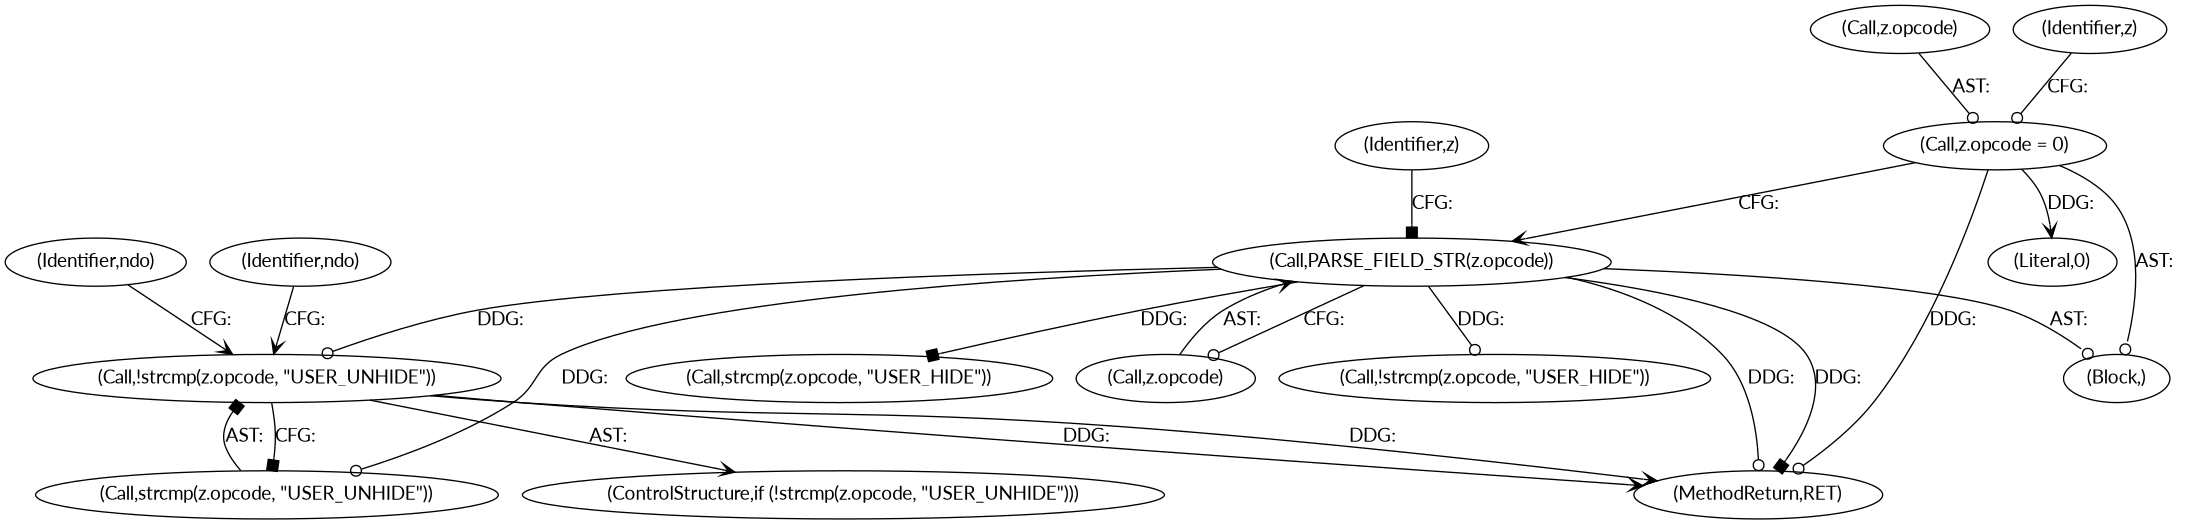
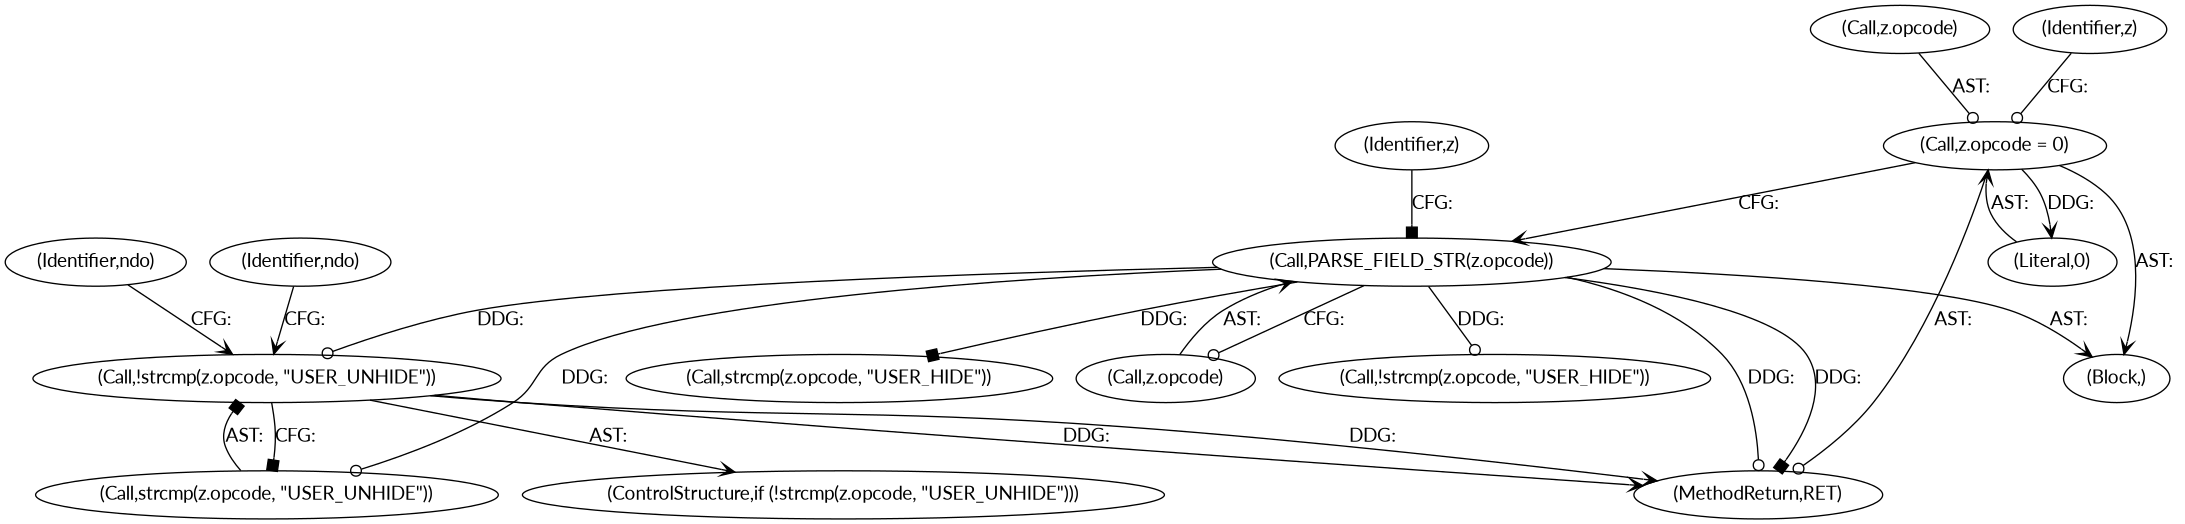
none -> (1993, 217)
(2131, 237) -> (2131, 237)
(1848, 284) -> (1848, 284)
(1956, 320) -> (1956, 320)
